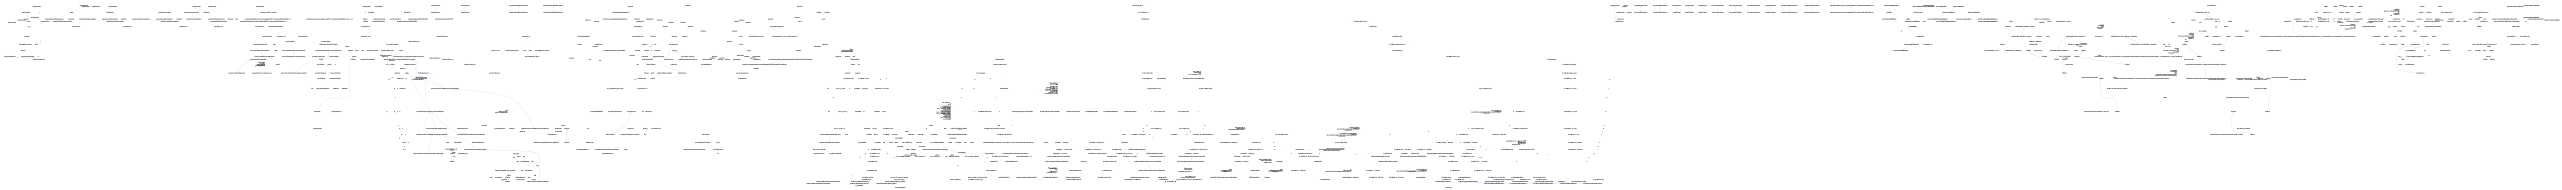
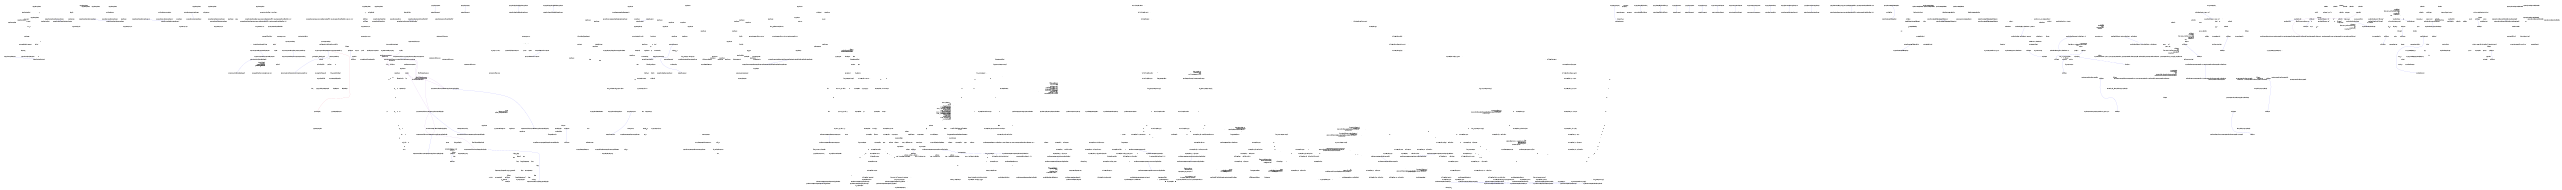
none -> (2071, 59)
